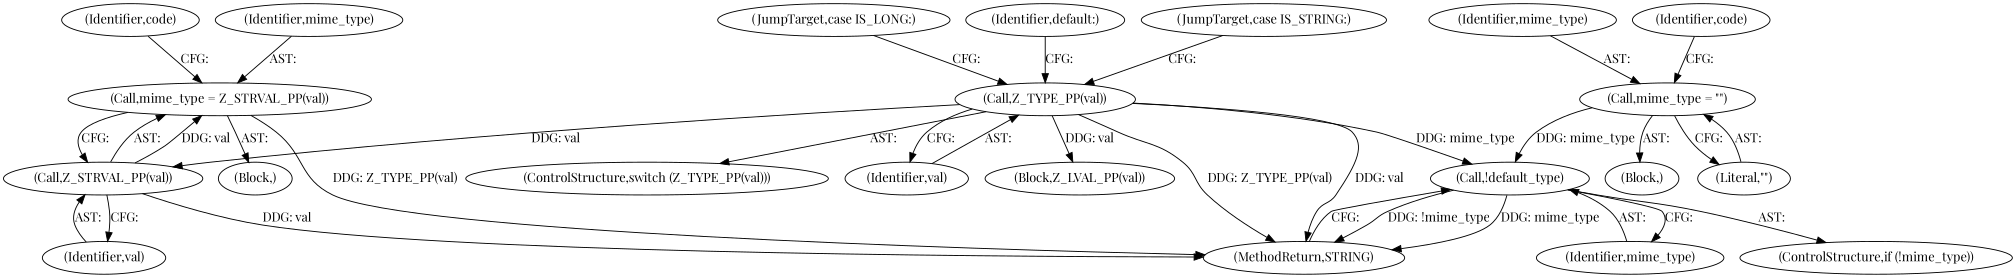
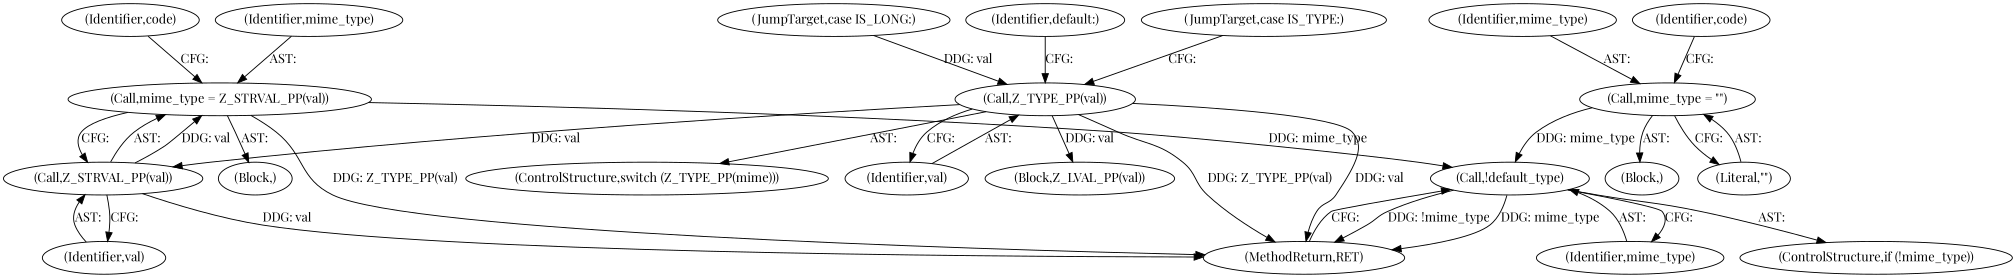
(1264, 20) -> (1264, 20)
(968, 60) -> (968, 60)
(1359, 129) -> (907, 120)
(647, 179) -> (647, 179)
(1304, 258) -> (1304, 258)
